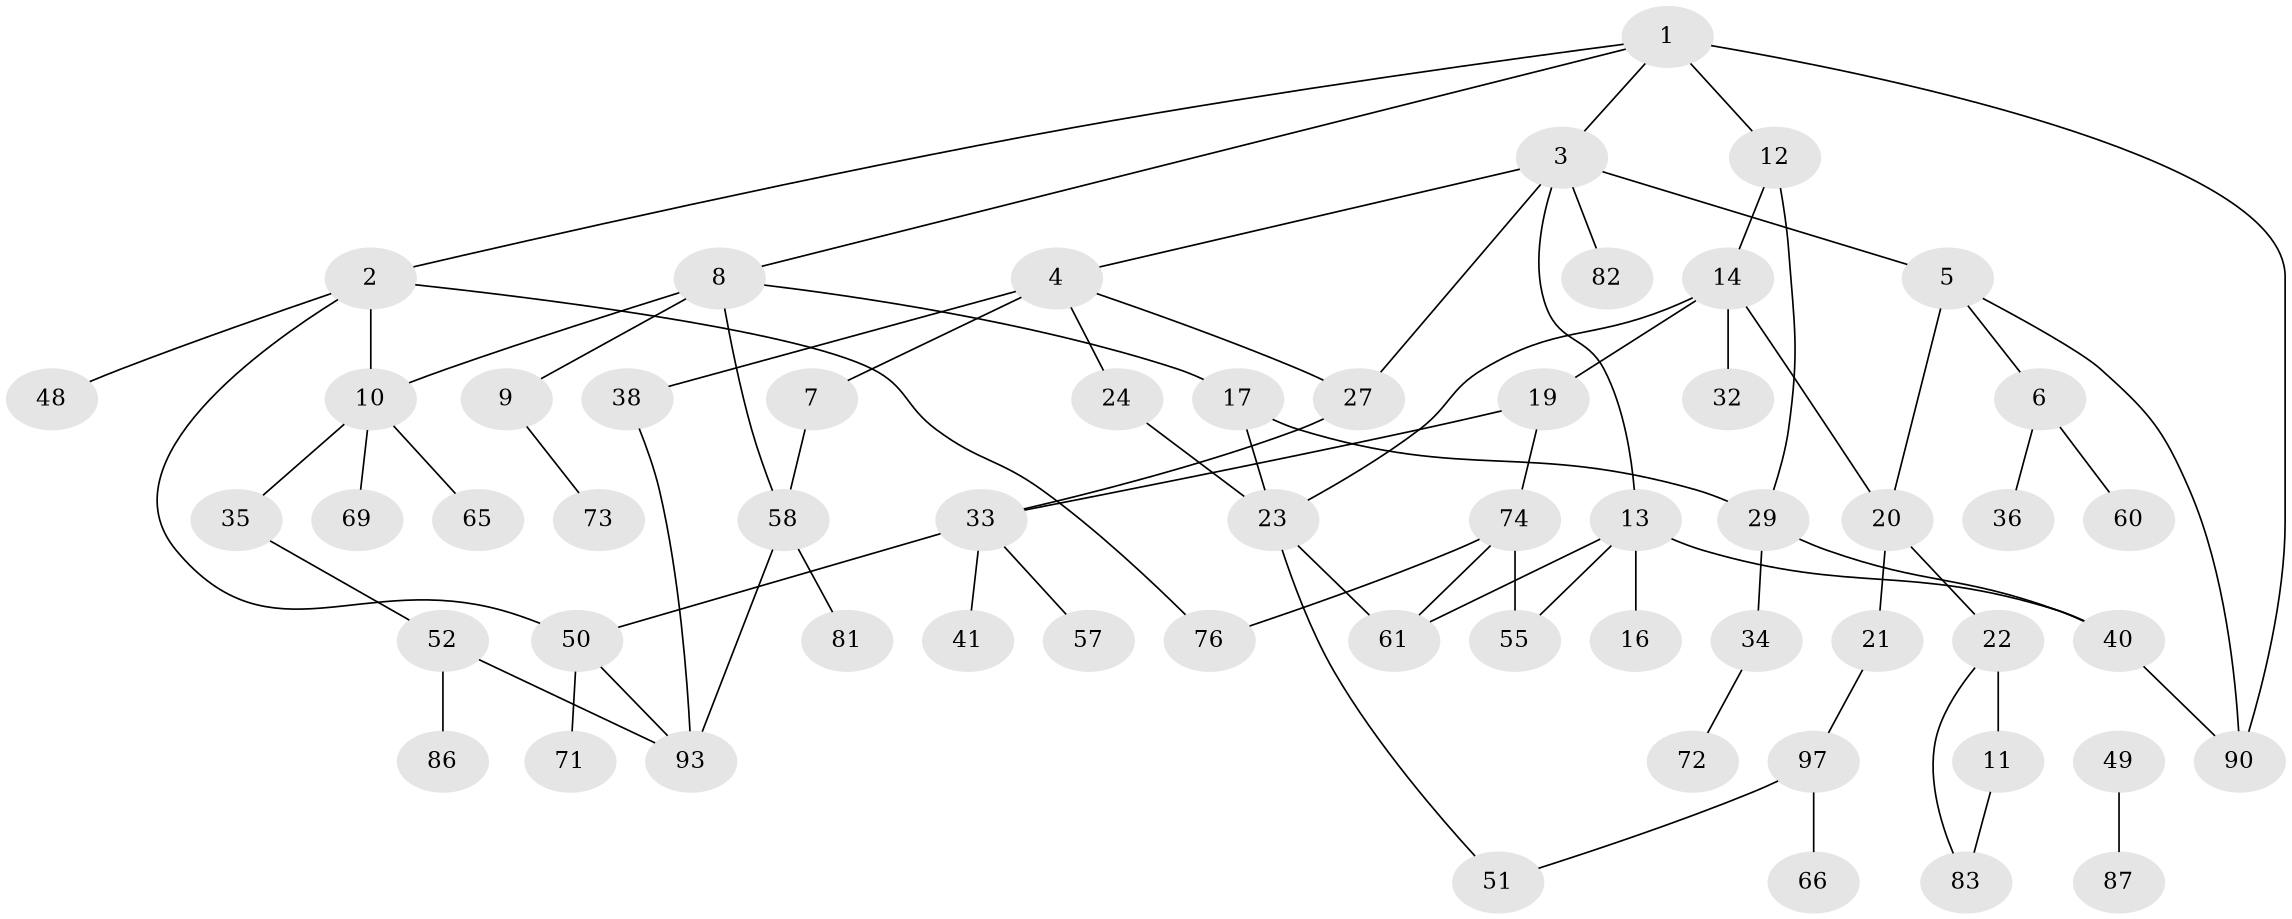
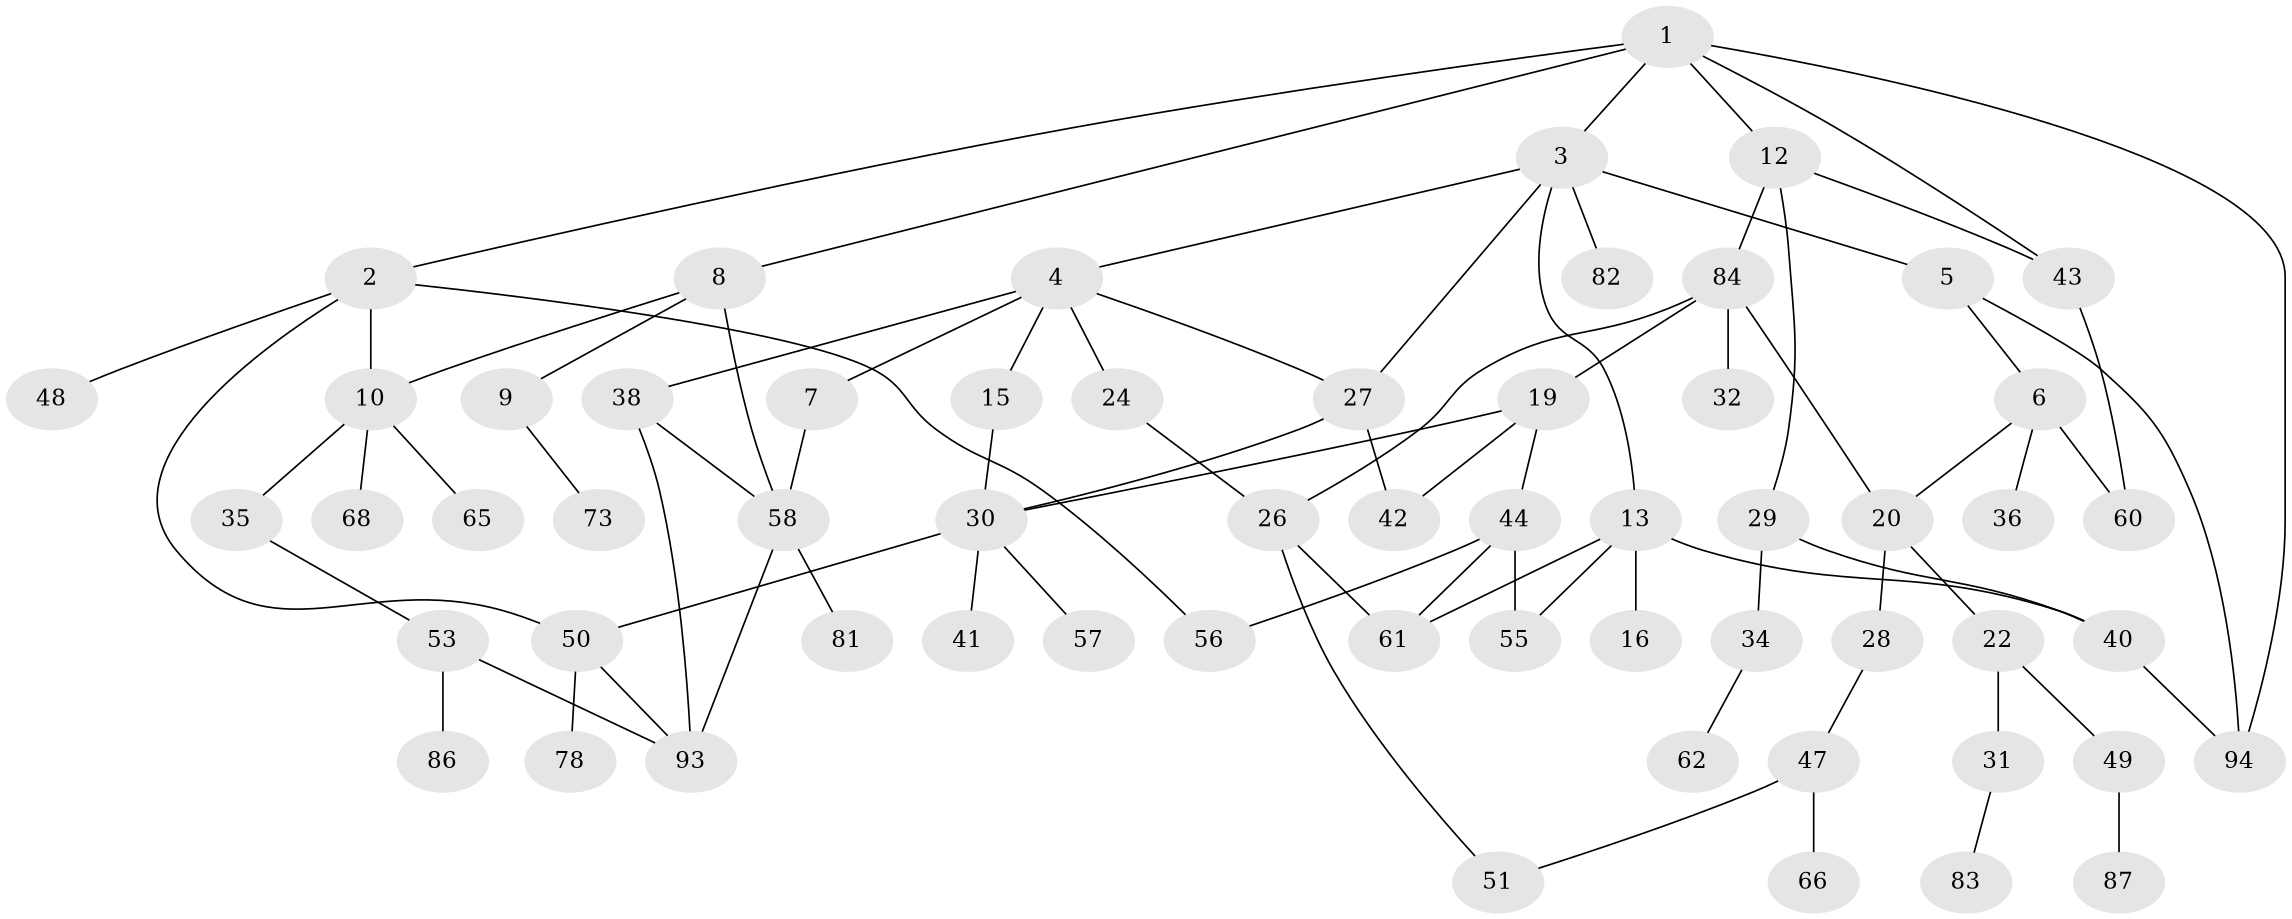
(1728, 279) -> (1728, 279)
none -> (2069, 279)
none -> (997, 399)
(1238, 399) -> none
(1918, 399) -> (1964, 460)
none -> (706, 460)
(357, 520) -> (357, 520)
(982, 520) -> (982, 520)
(1273, 520) -> (1273, 520)
none -> (1394, 520)
(1515, 520) -> (1515, 520)
(443, 641) -> (443, 641)
(1210, 641) -> (1210, 641)
(1877, 641) -> (1877, 641)
(1934, 757) -> (2058, 701)
(570, 762) -> (570, 762)
(1693, 762) -> (1693, 762)
(1814, 762) -> (1814, 762)
(1998, 762) -> (1998, 762)
(2240, 762) -> (2240, 762)
